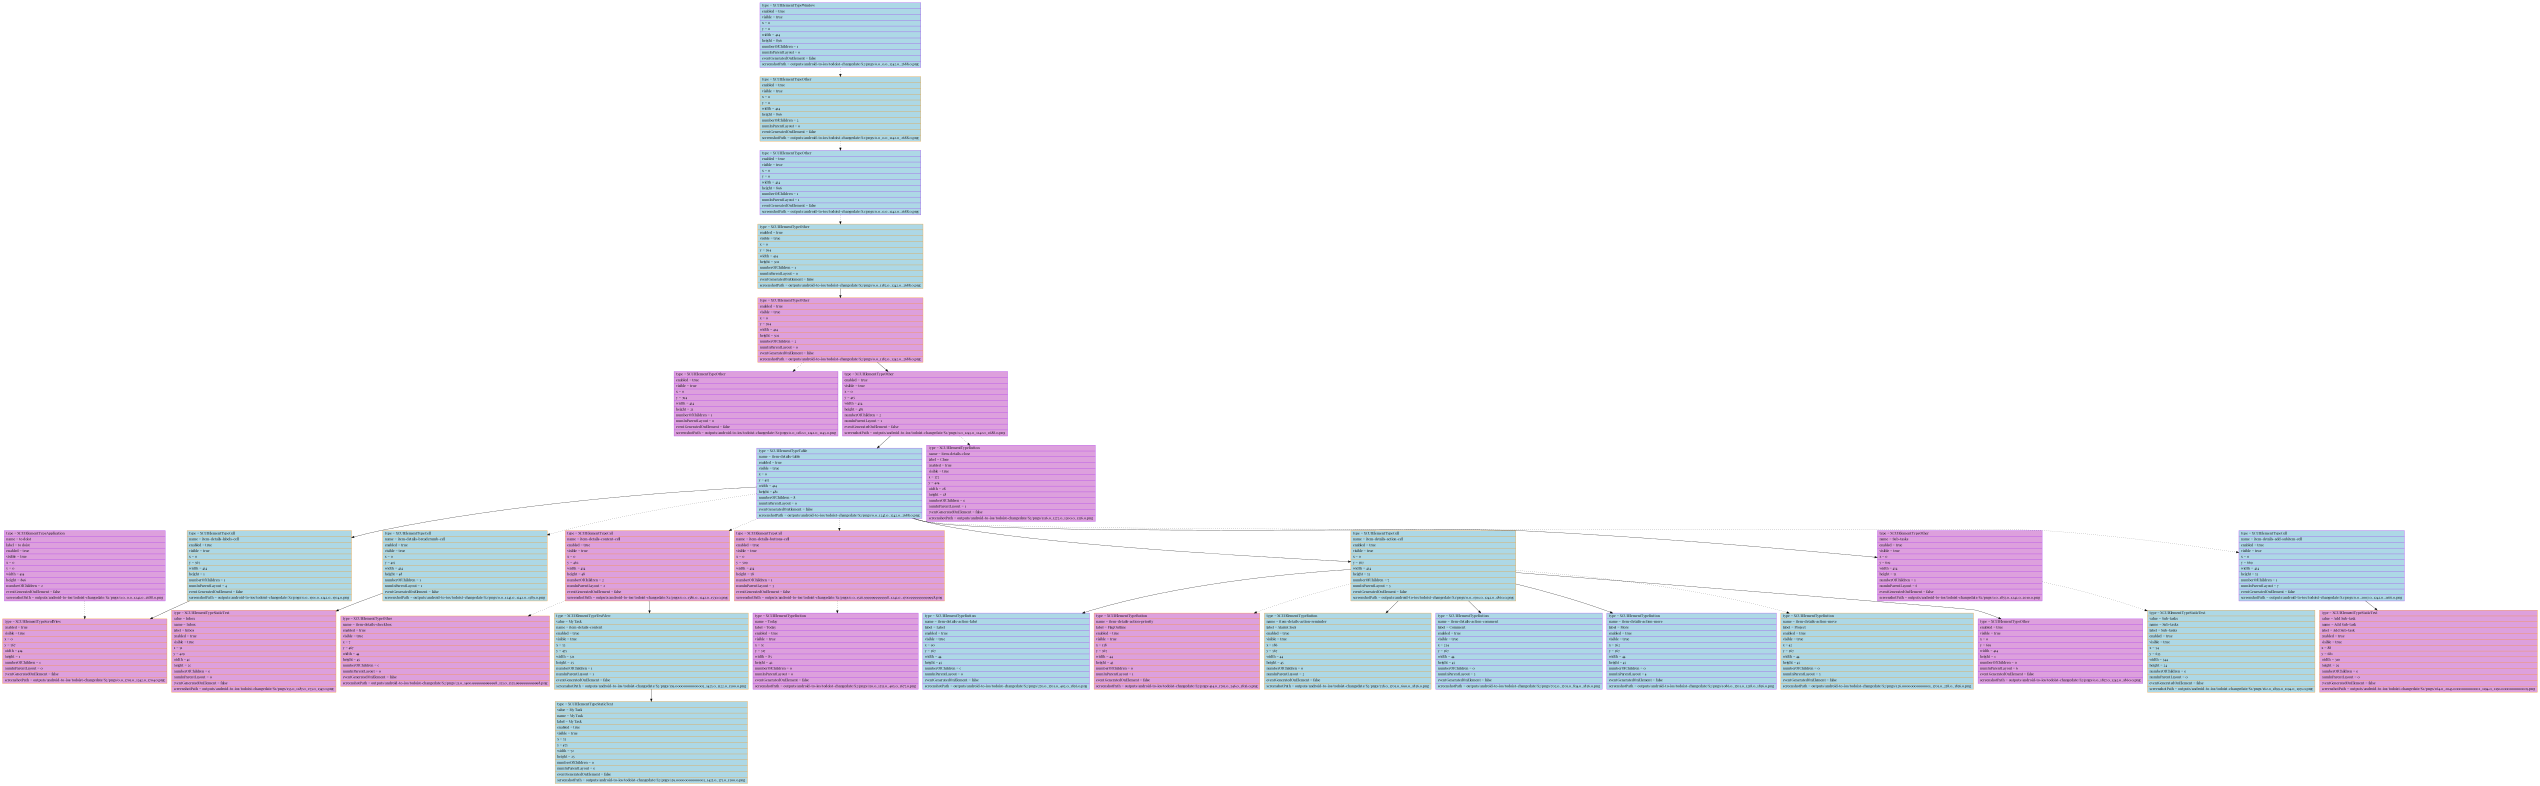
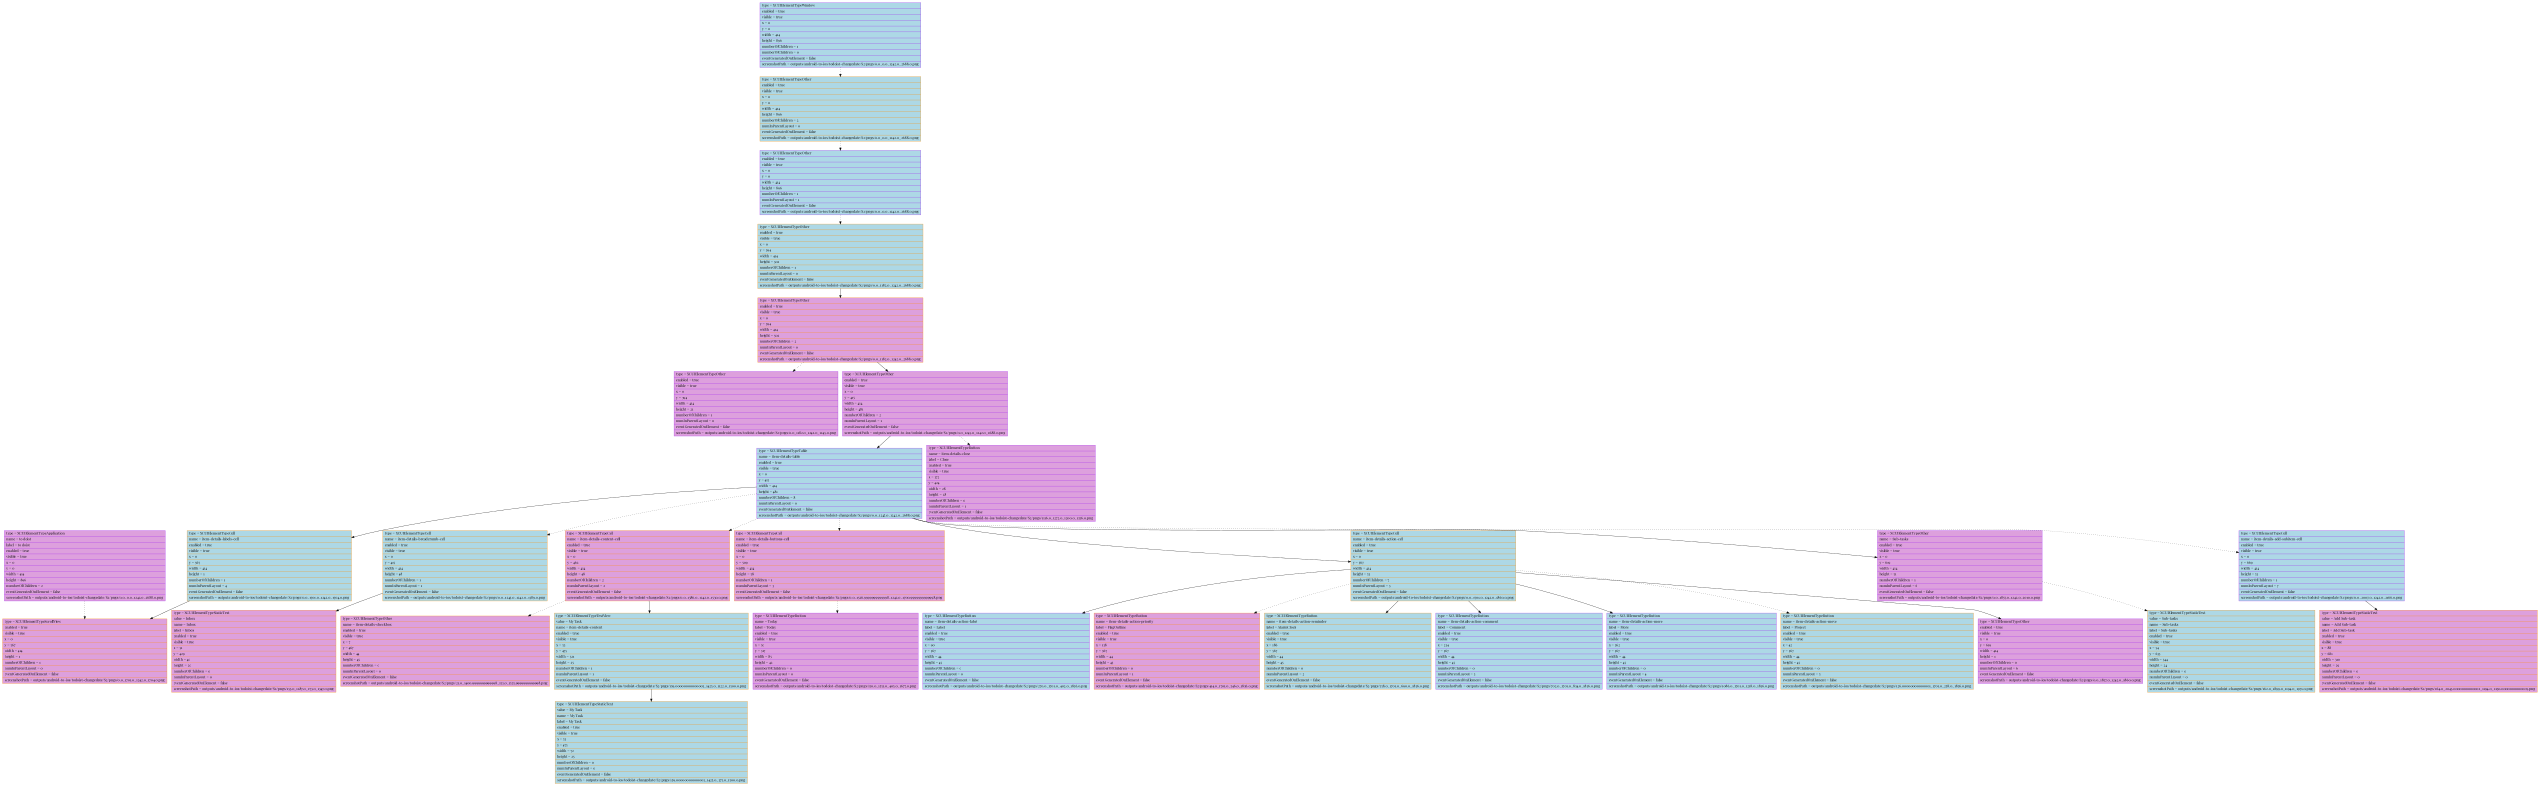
(781, 52) -> (780, 52)
